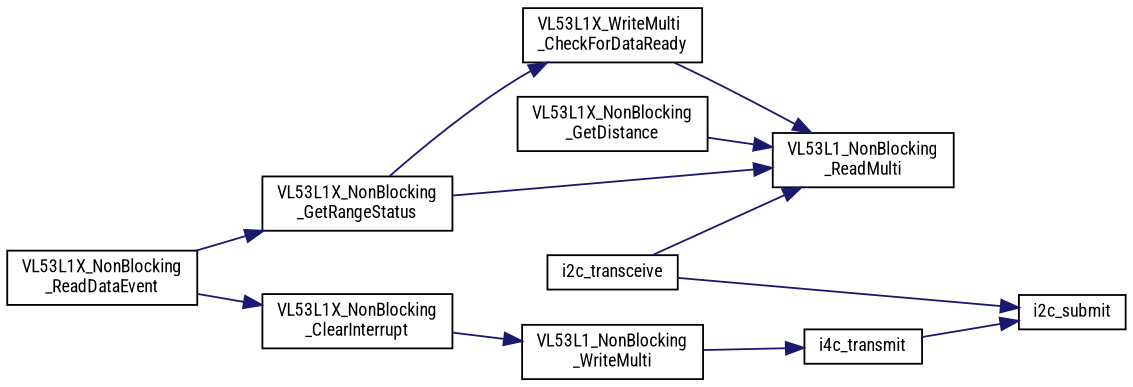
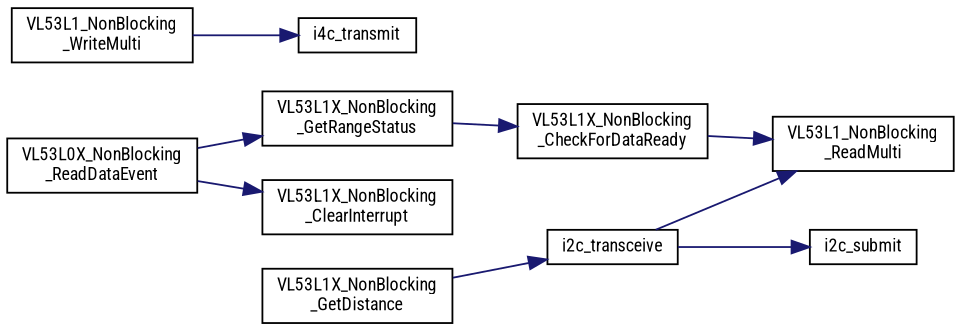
(613, 35) -> (613, 131)
(731, 141) -> (491, 270)
(603, 183) -> none
(102, 278) -> (102, 166)
(961, 330) -> none
(478, 336) -> none
